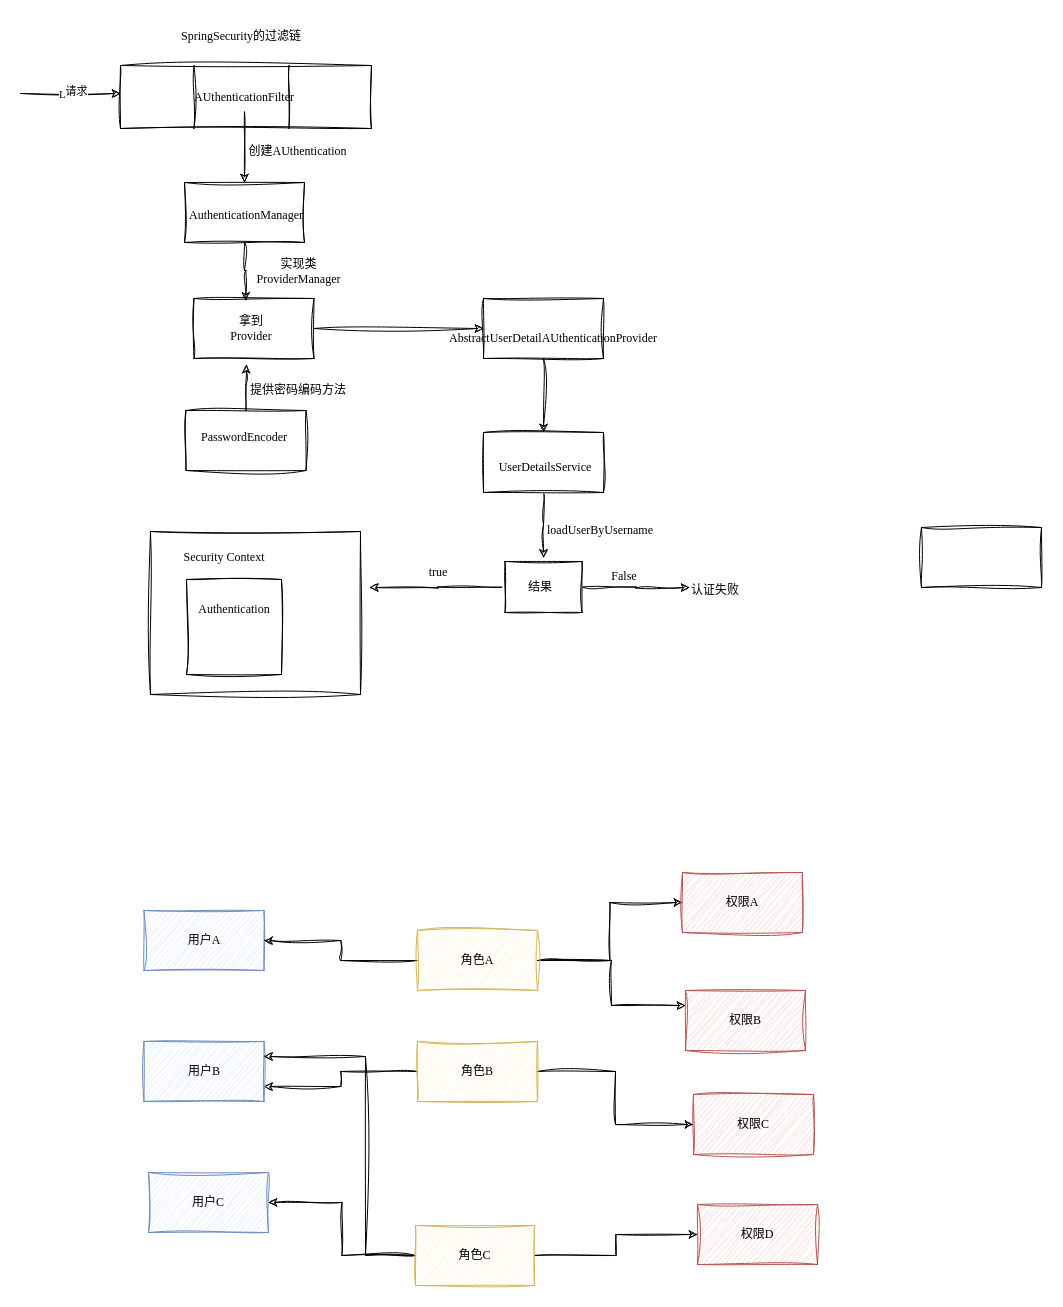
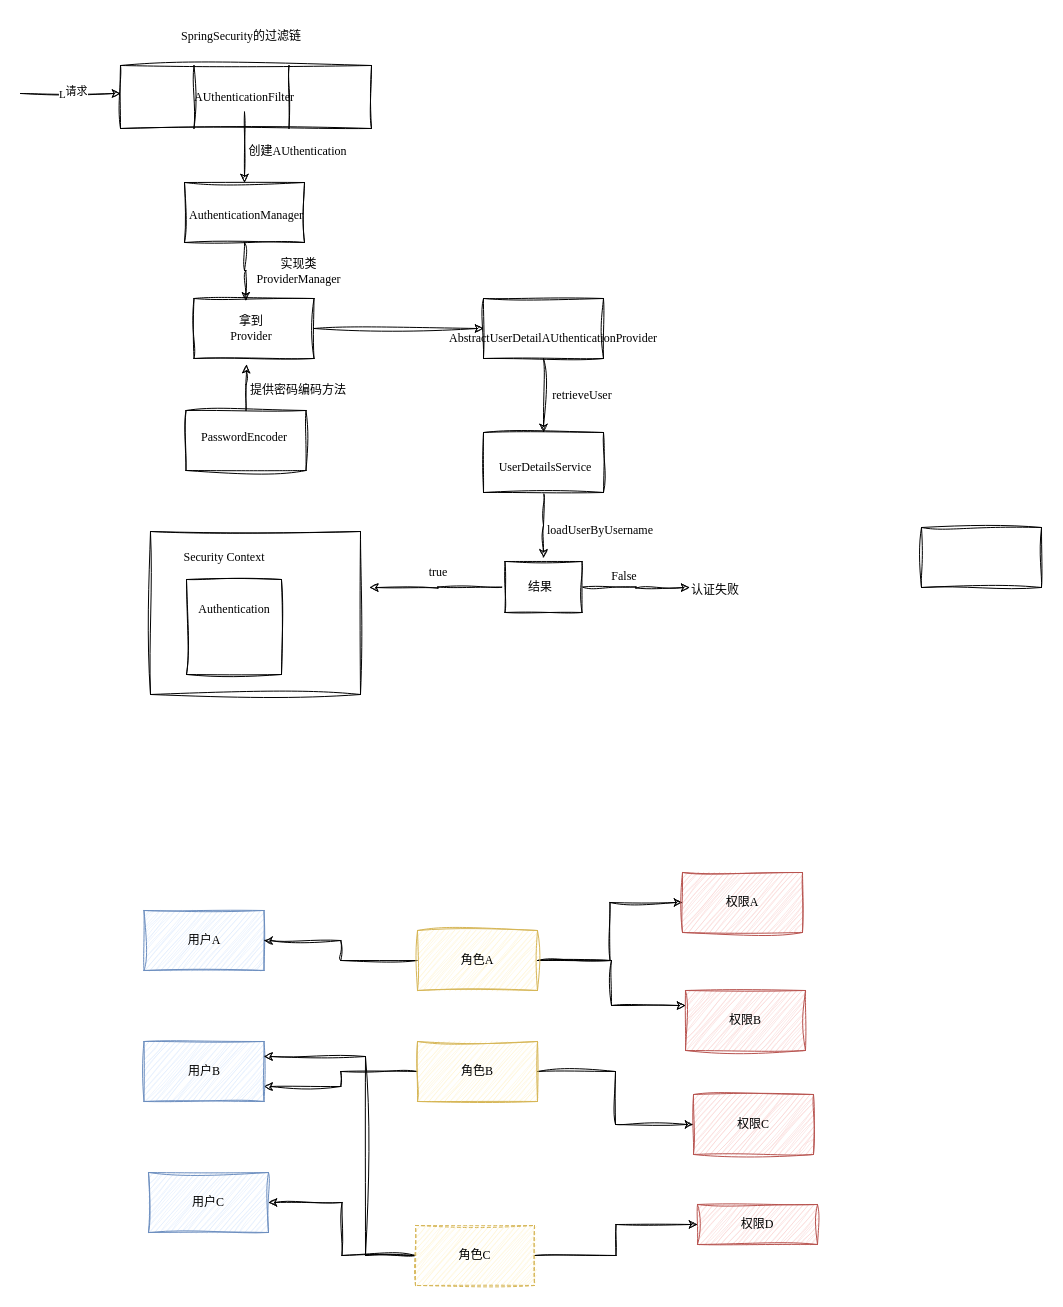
none -> (583, 396)
(758, 1235) -> (758, 1225)
(475, 1256) -> (475, 1256)
